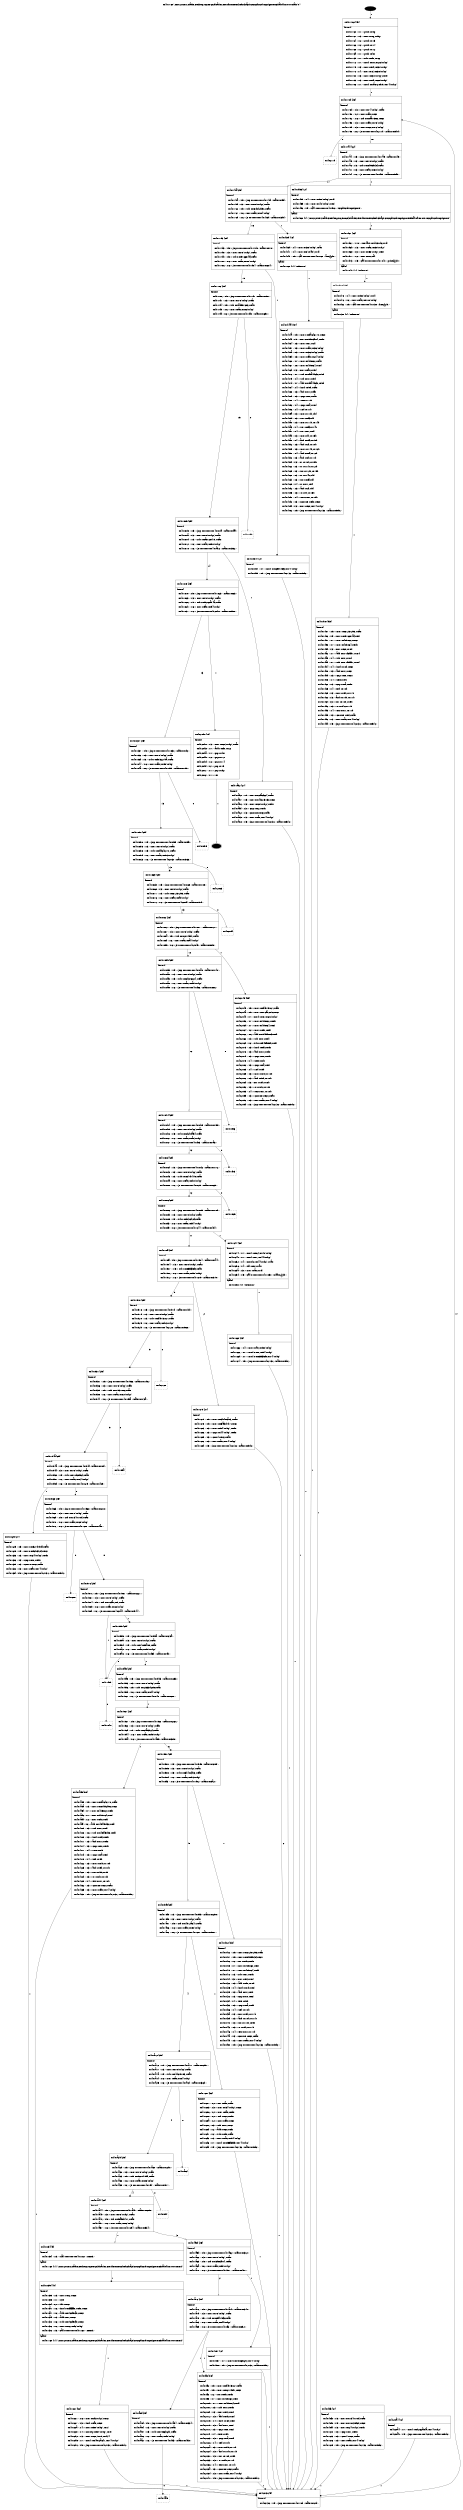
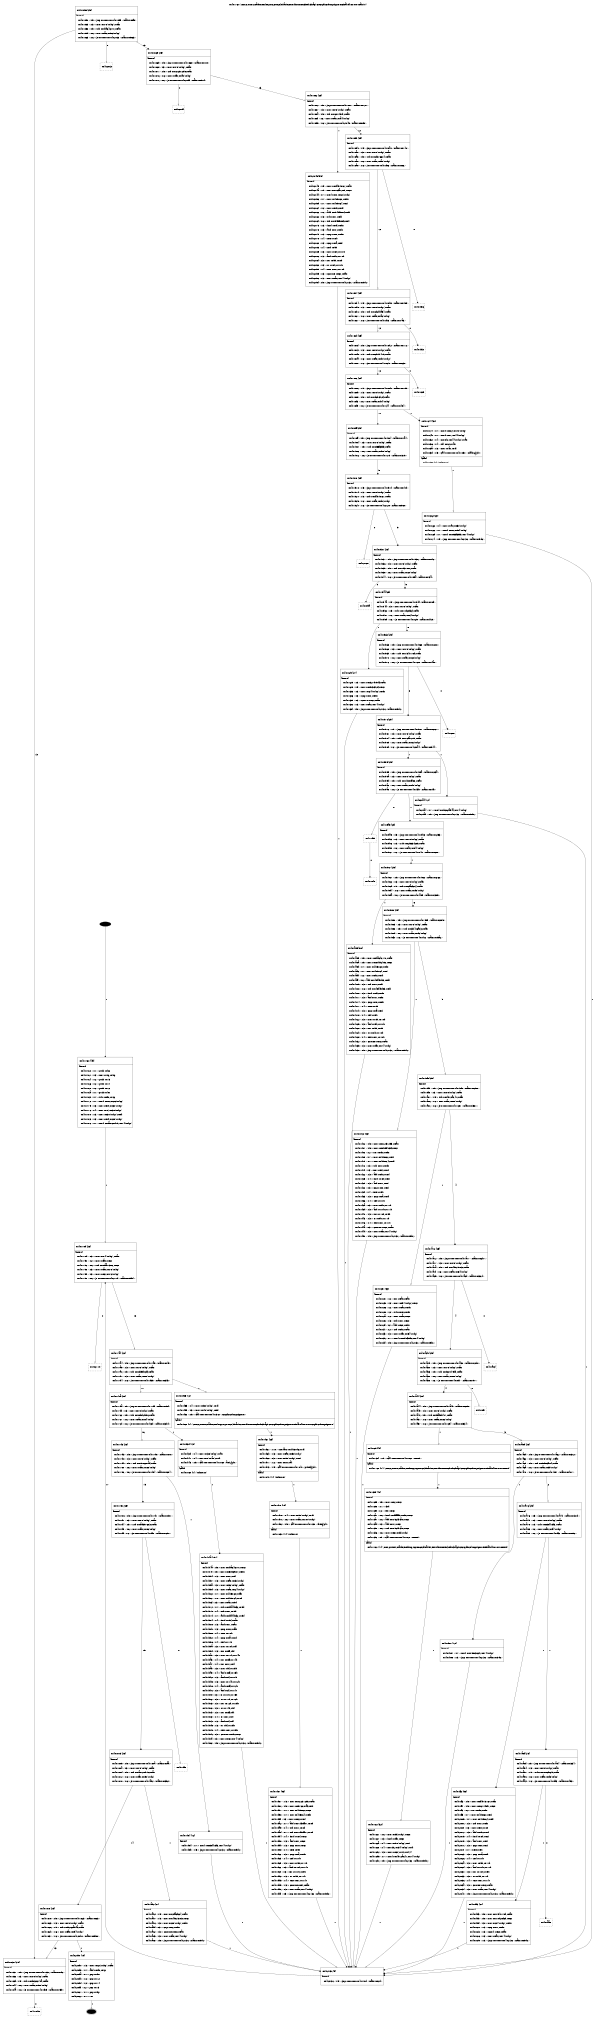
(160, 800) -> (34, 983)
(223, 1428) -> none
(106, 1646) -> (446, 772)
none -> (532, 1843)
